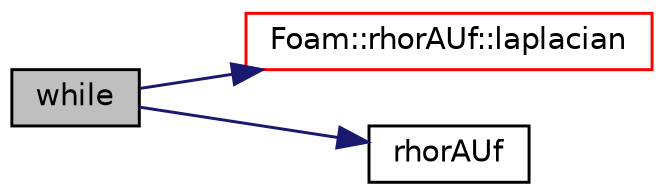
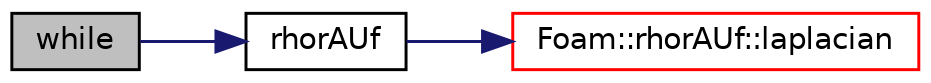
(186, 81) -> (445, 41)
